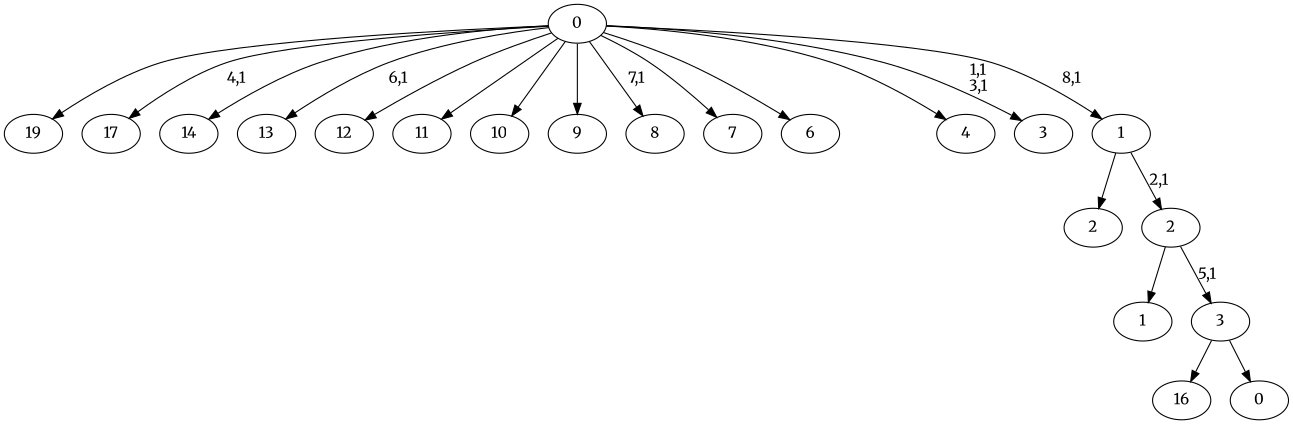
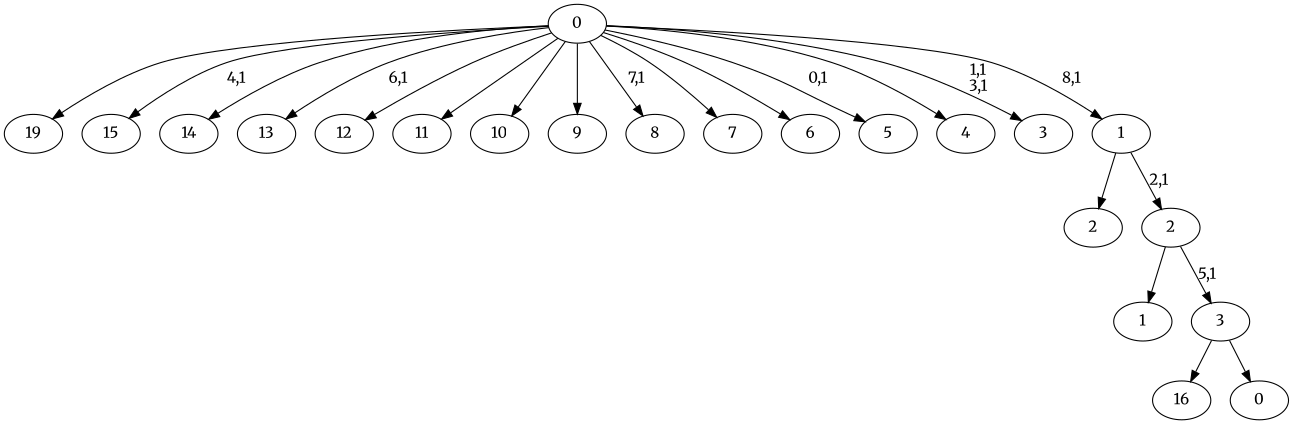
(111, 134) -> (111, 134)
none -> (888, 134)
